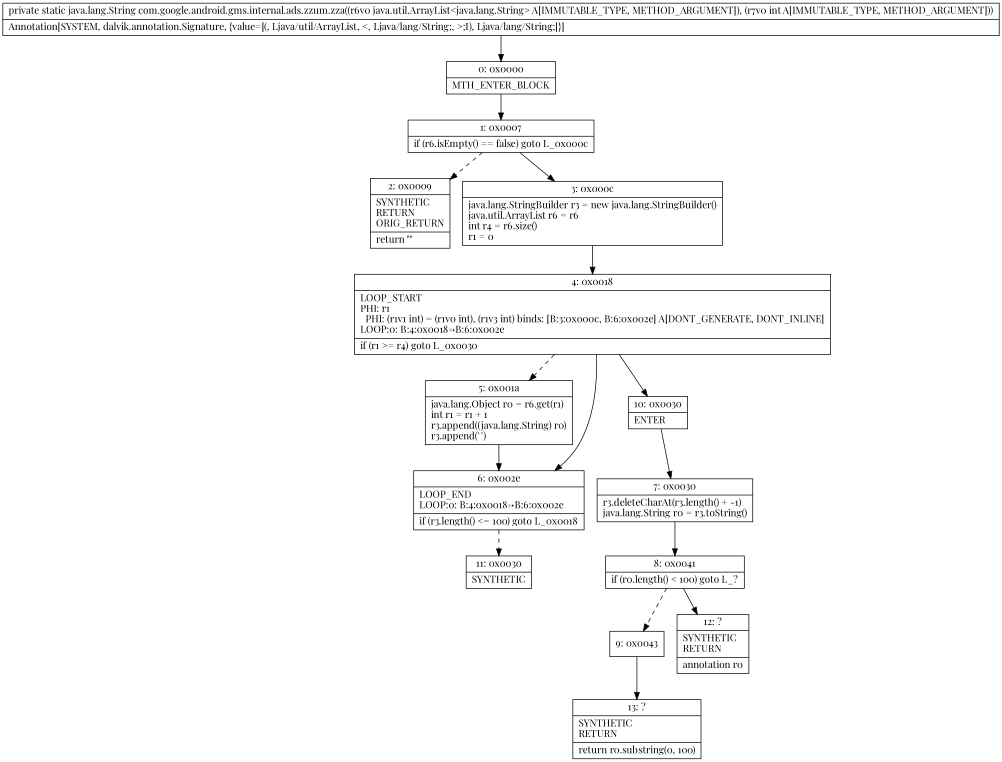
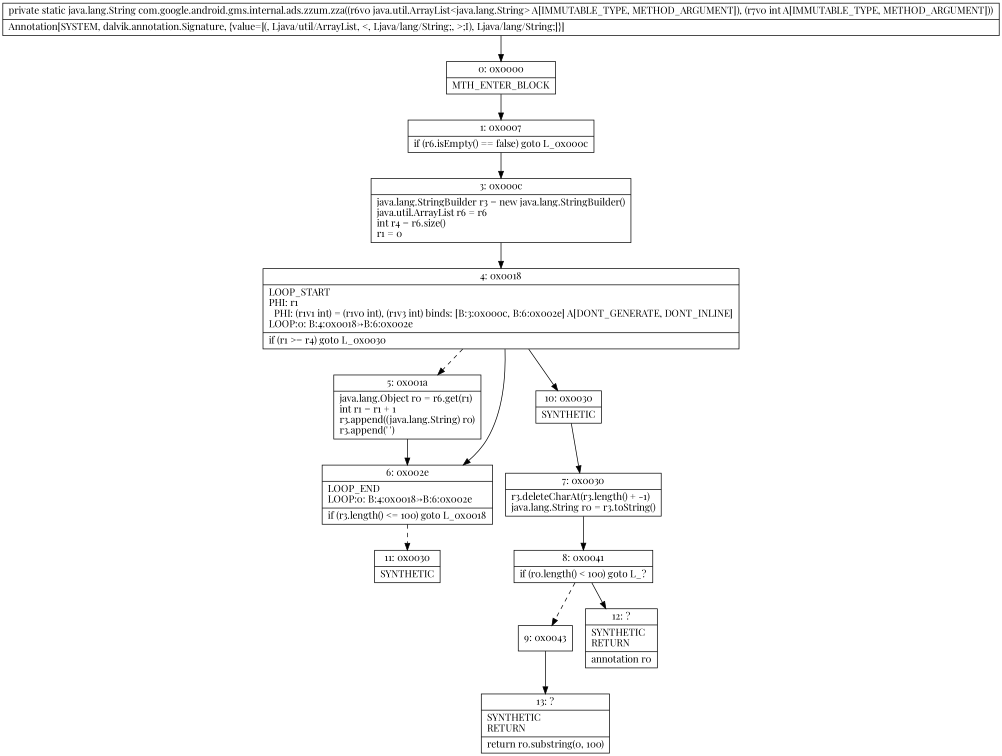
(410, 213) -> none
(650, 420) -> (569, 415)
